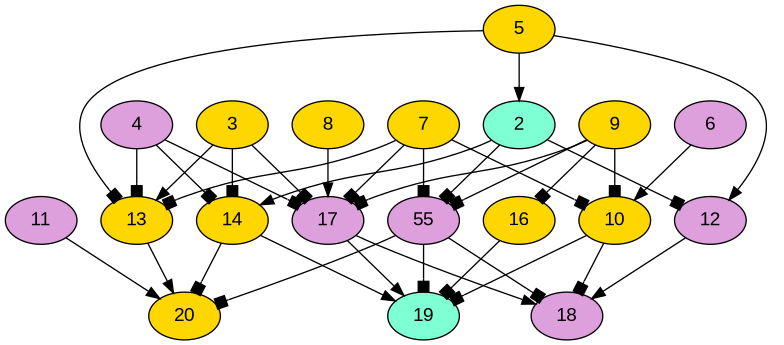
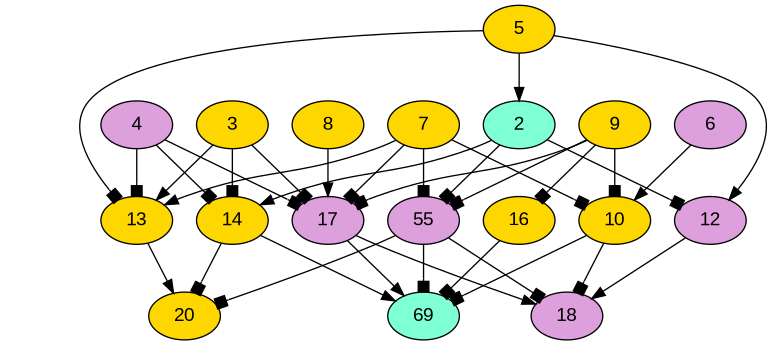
(292, 170) -> (292, 170)
(41, 220) -> none
(424, 316) -> (424, 316)
